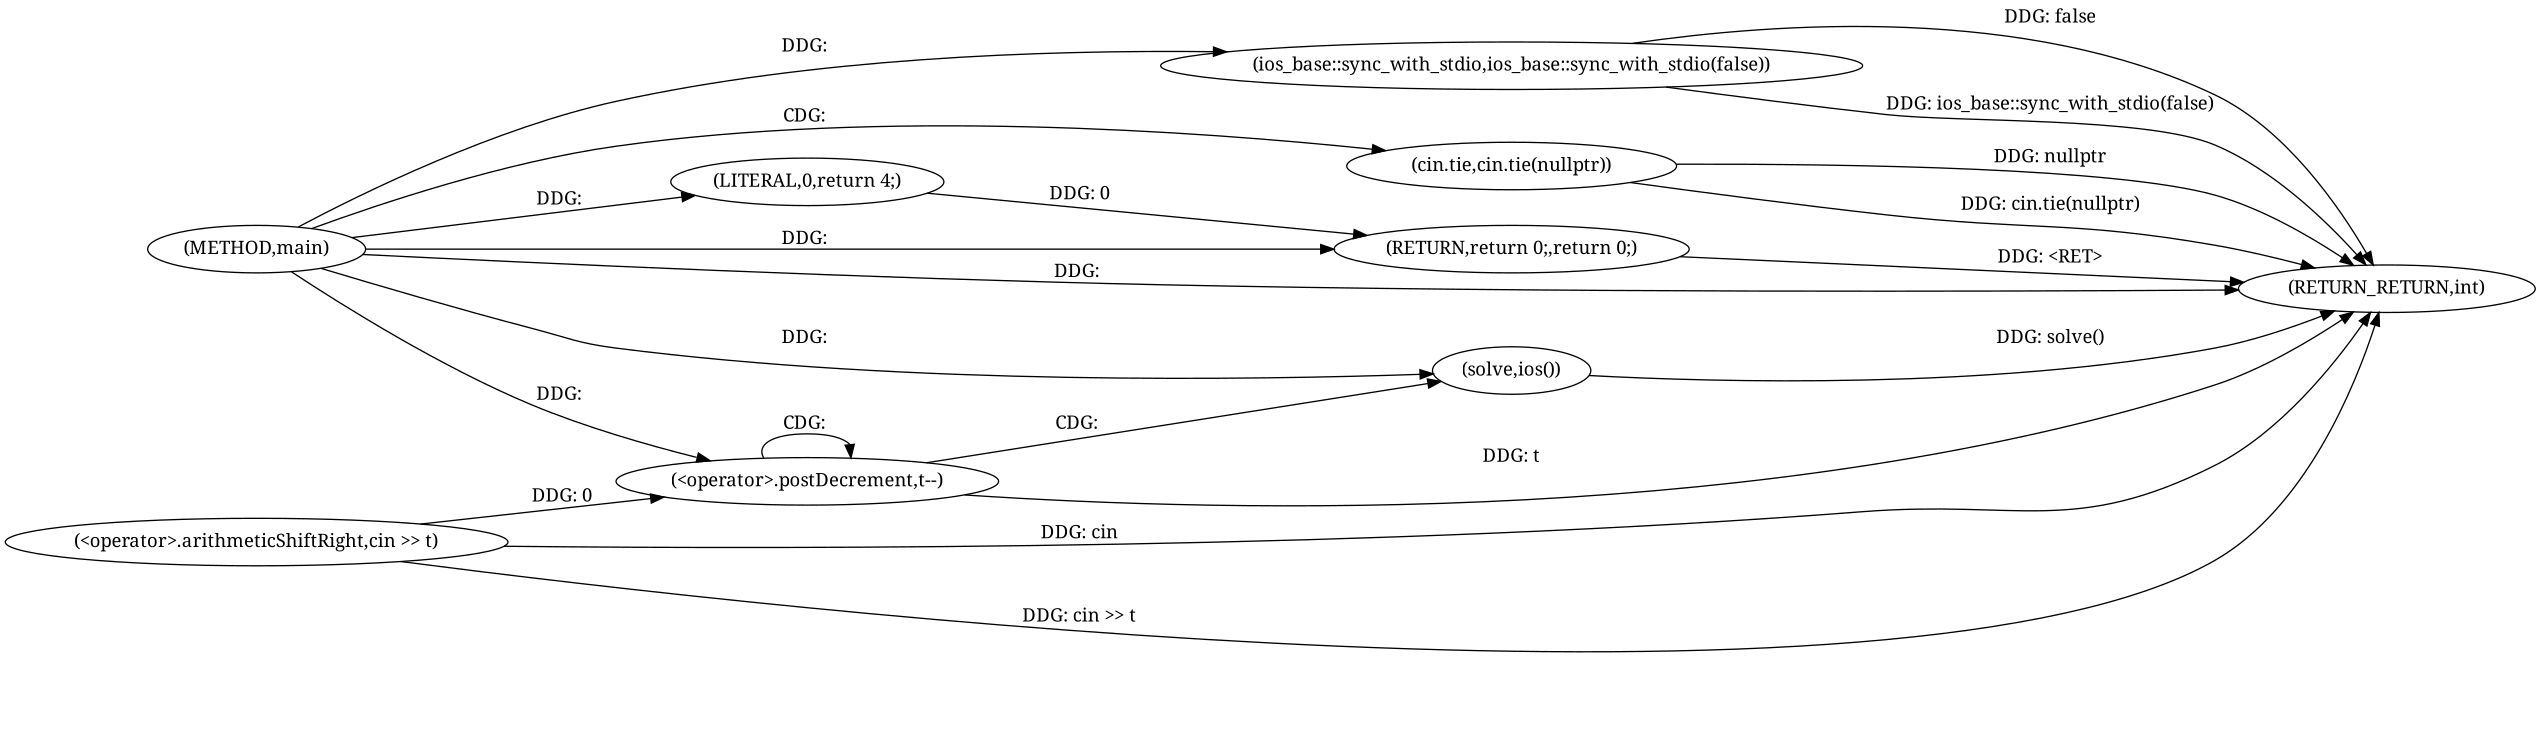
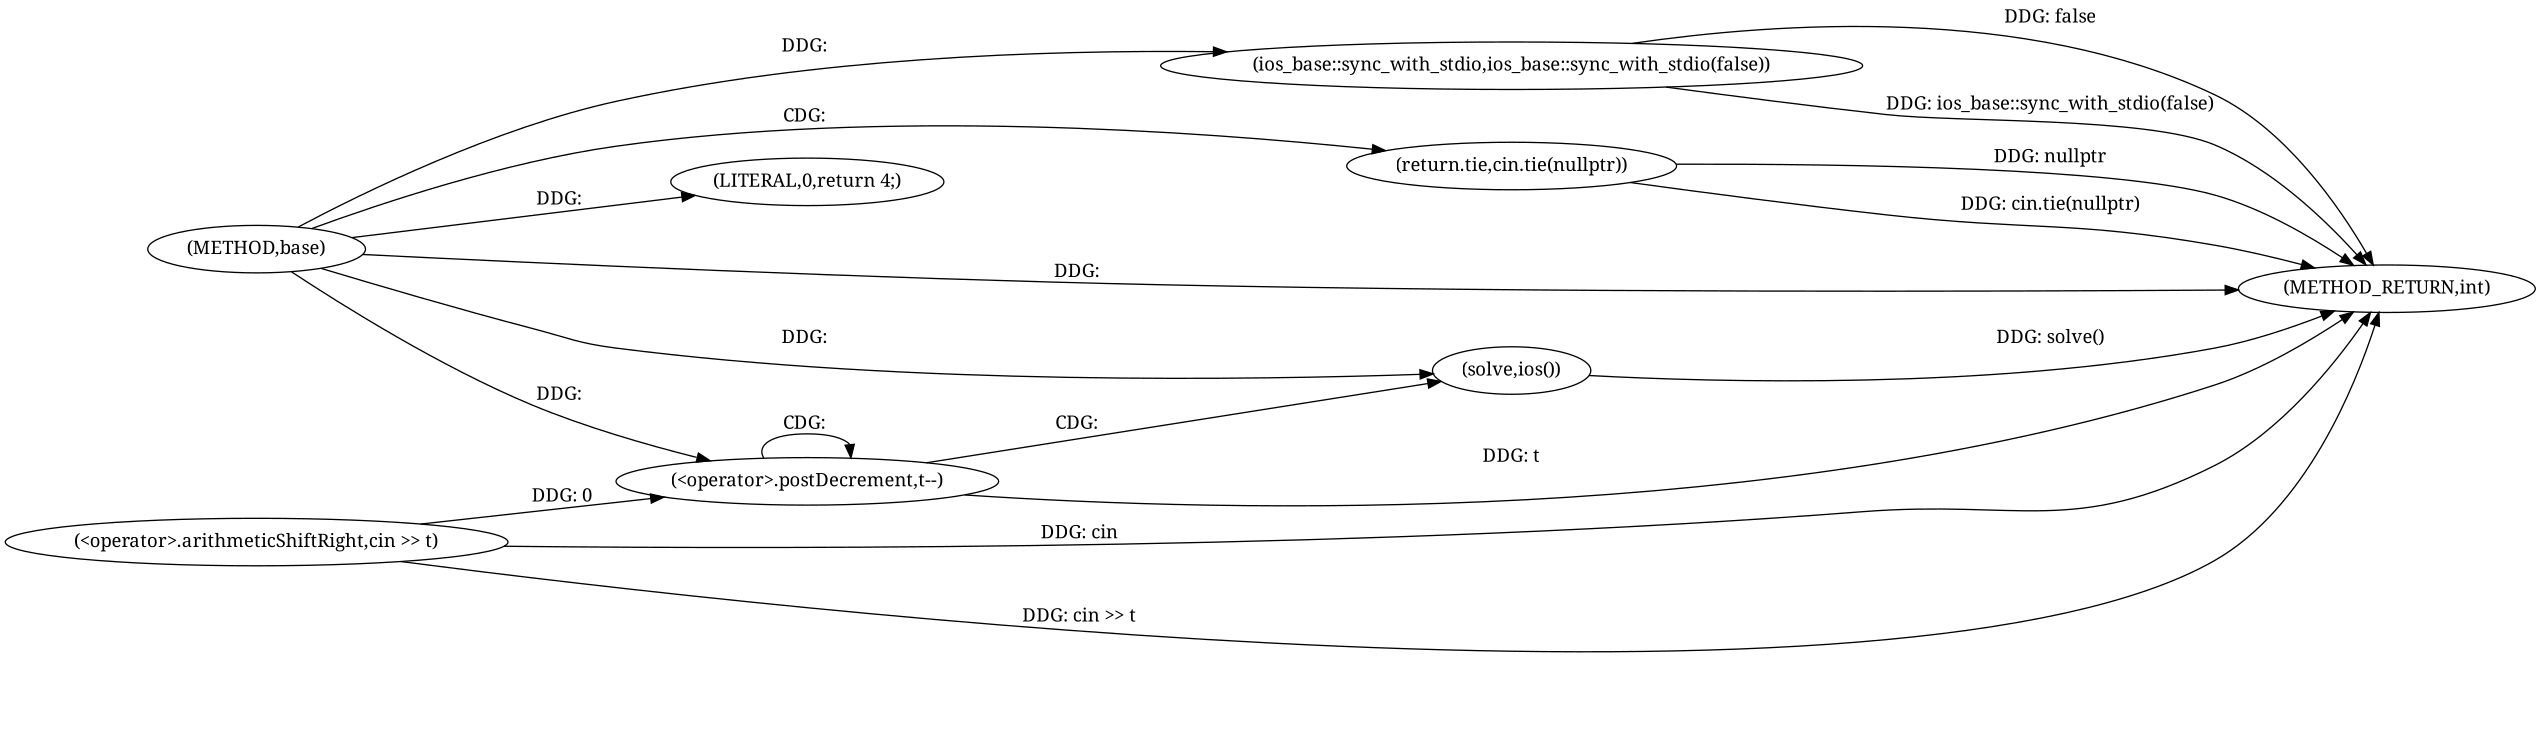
(1512, 166) -> (1512, 166)
(257, 249) -> (257, 249)
(1512, 249) -> none
(2387, 289) -> (2387, 289)
